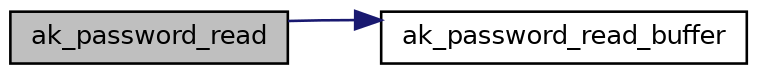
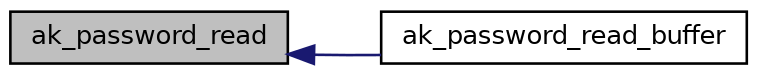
(321, 20) -> (348, 55)
